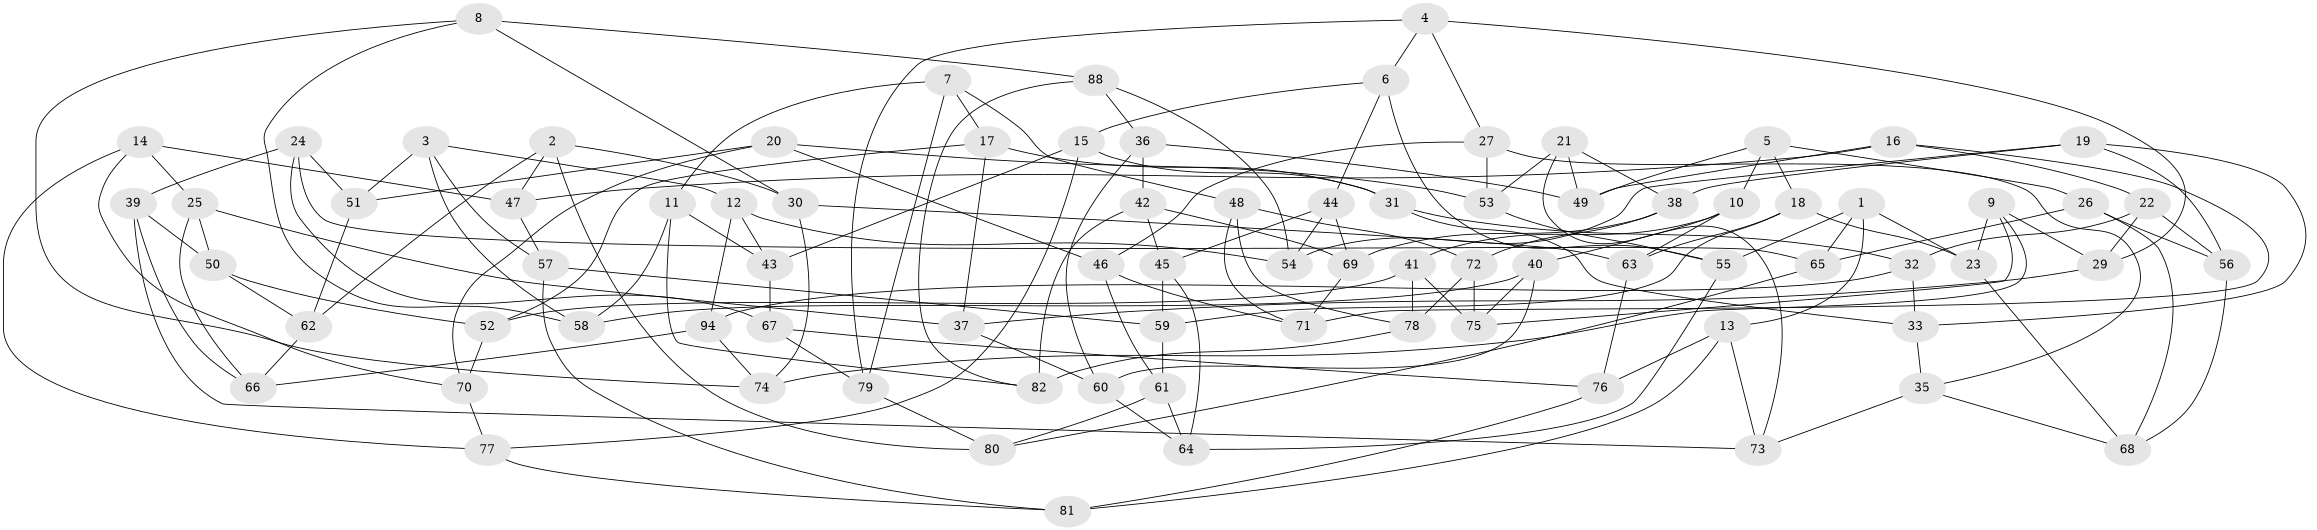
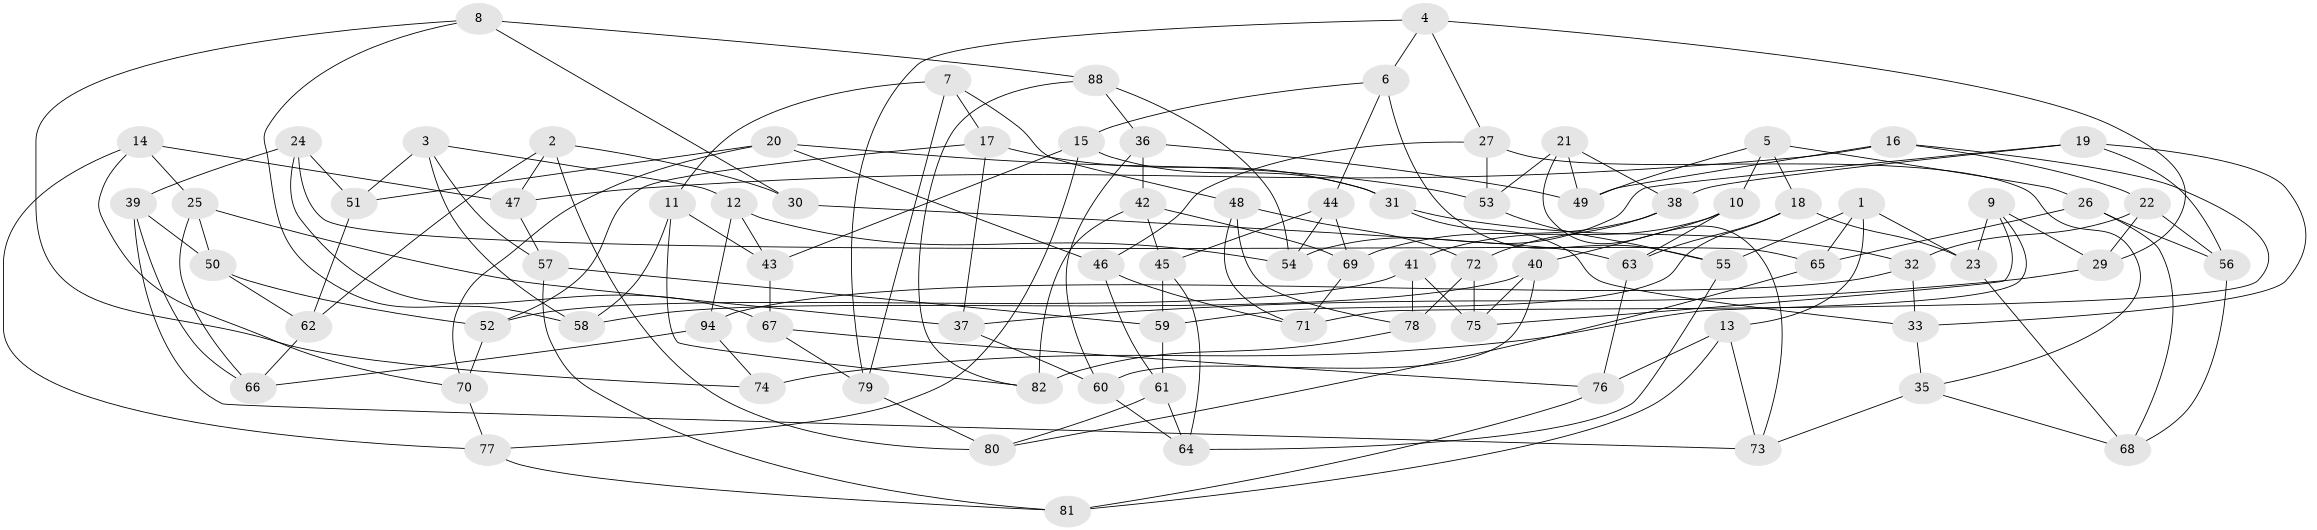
(809, 285) -> none
